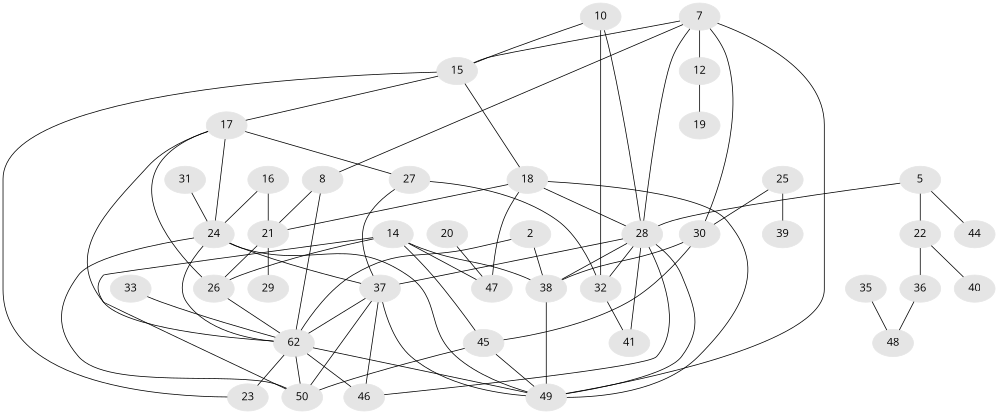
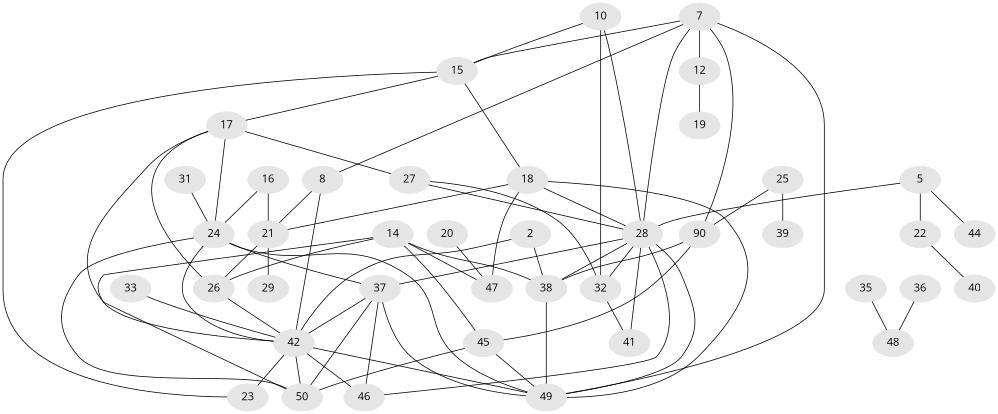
(364, 227) -> (516, 205)
(700, 234) -> (700, 234)
(920, 261) -> none
(294, 343) -> (294, 343)
